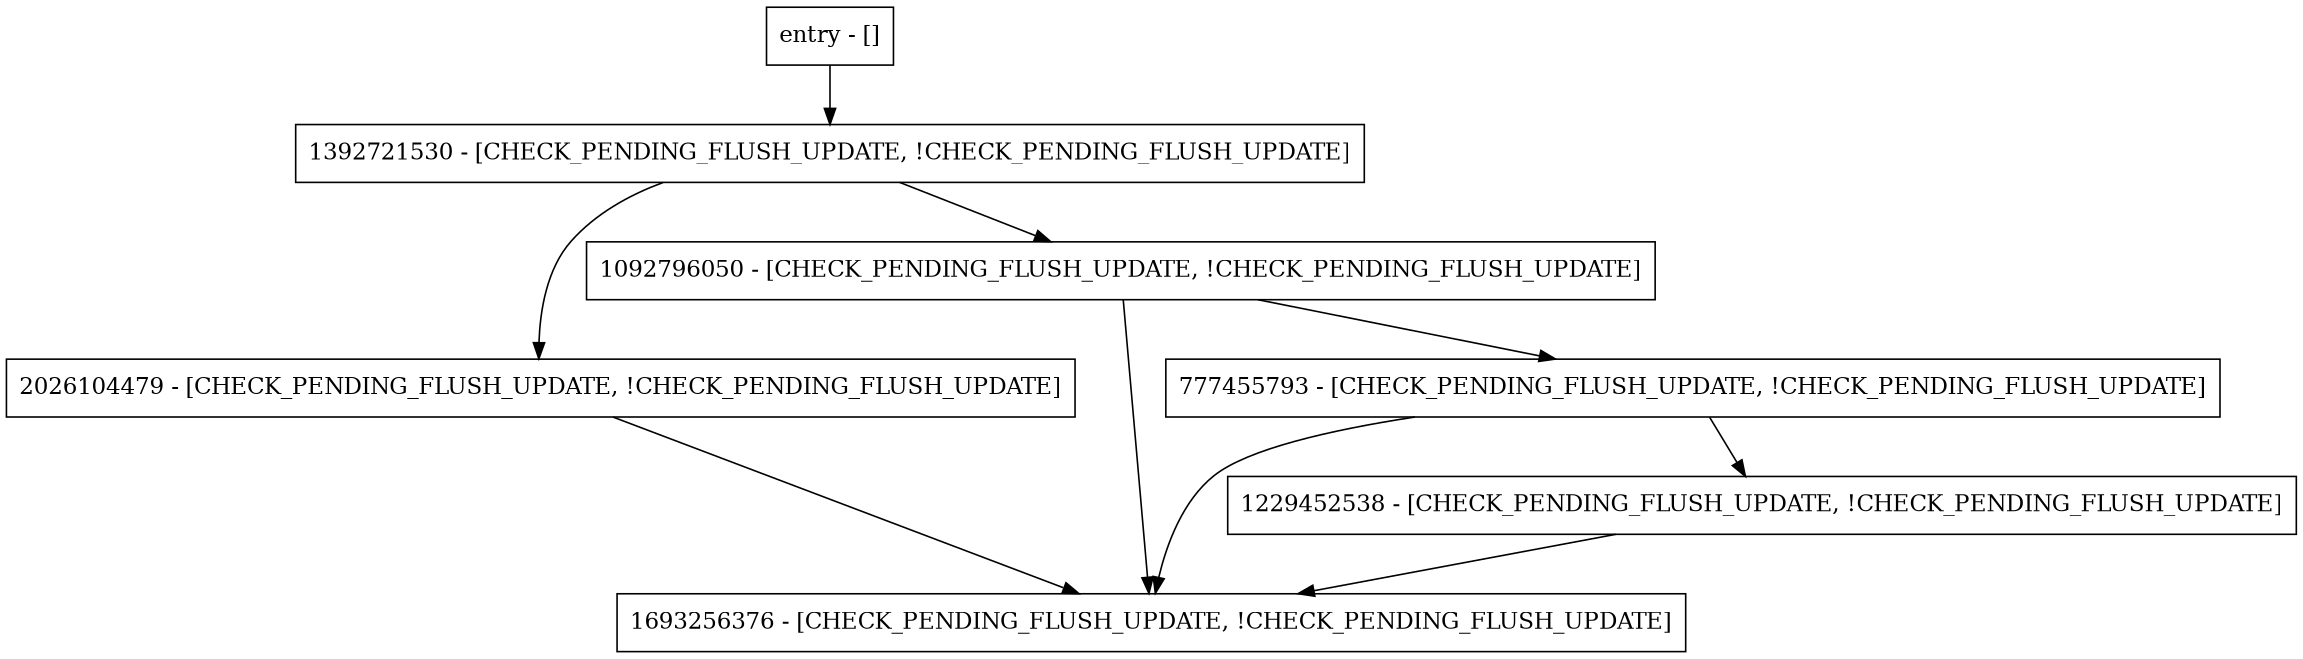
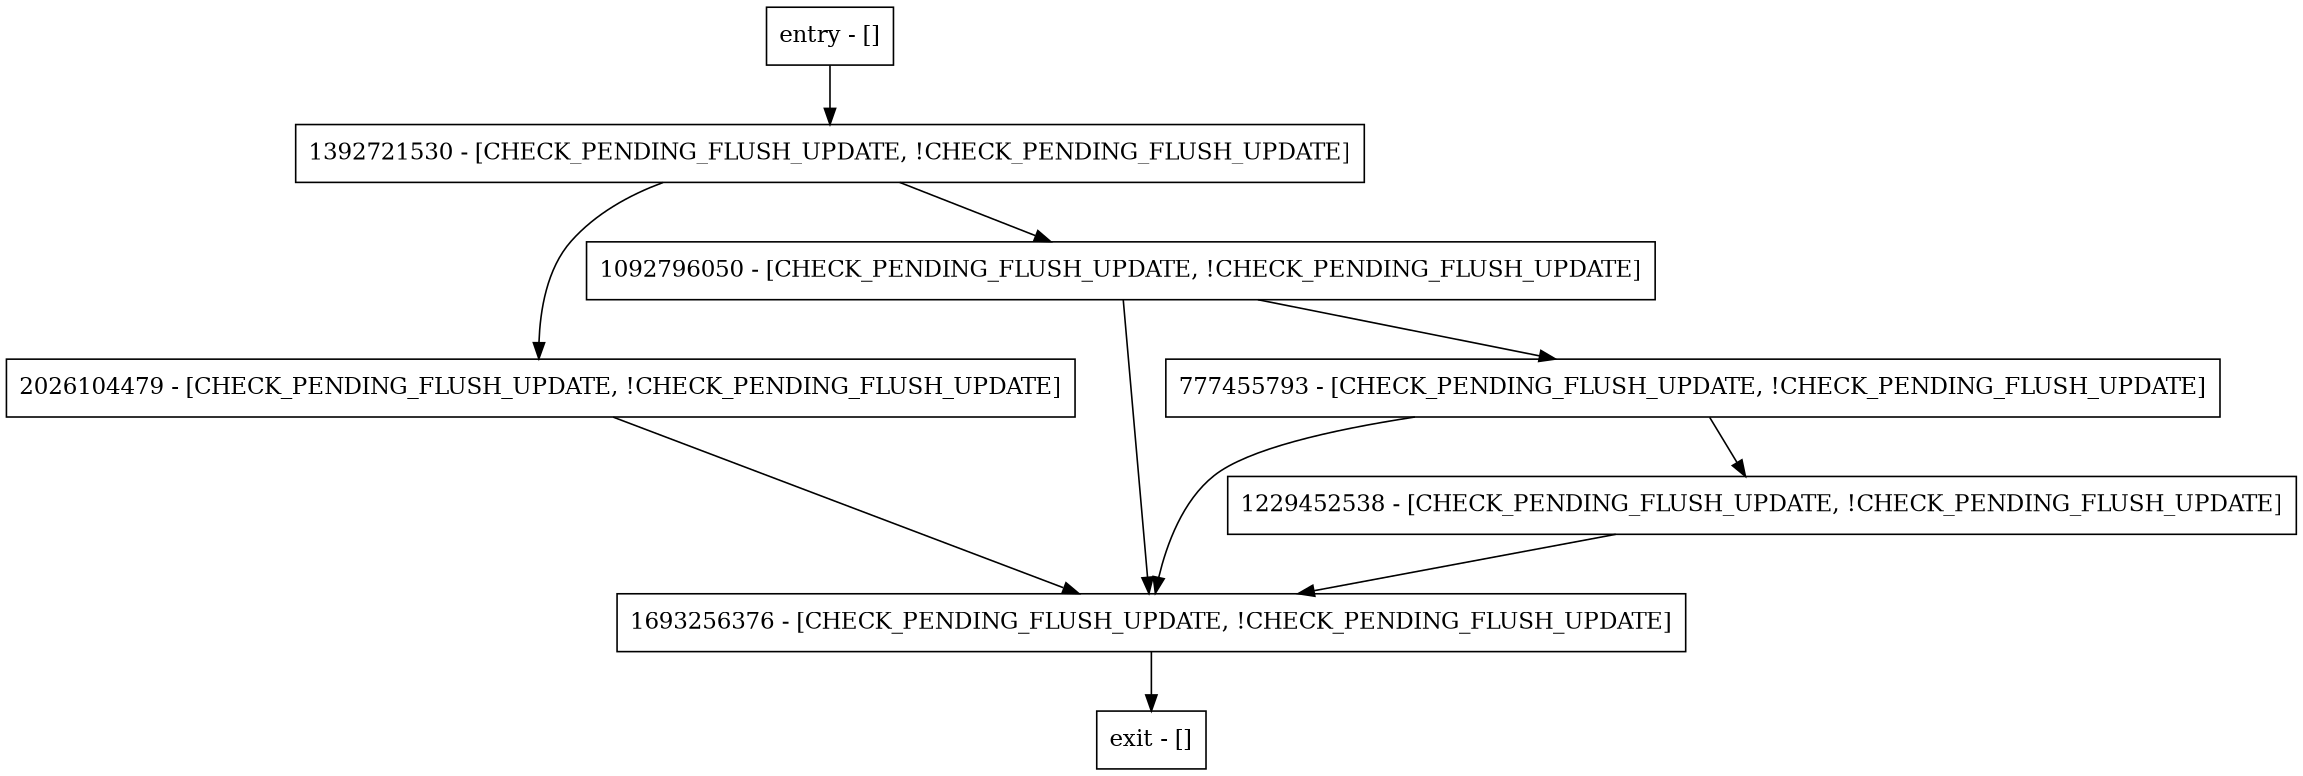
none -> (1151, 740)
